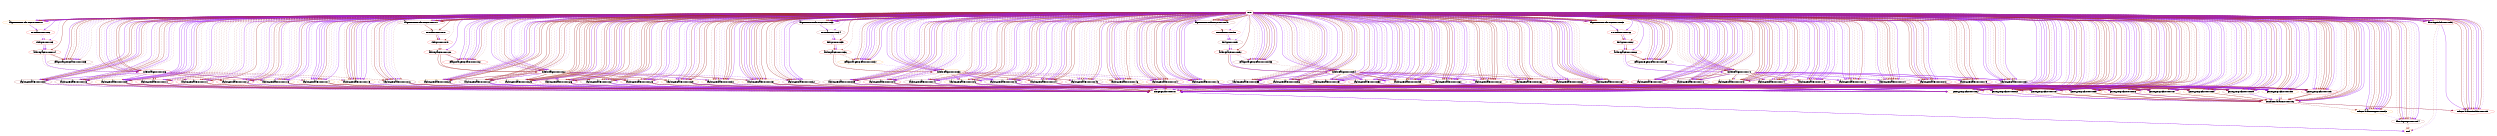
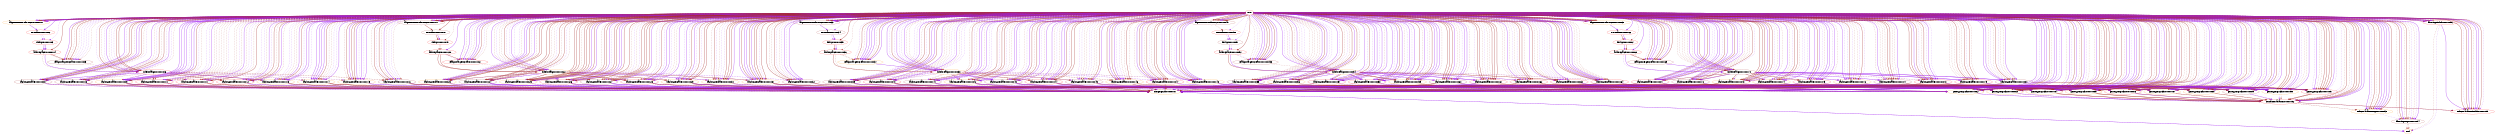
(896, 66) -> (896, 66)
